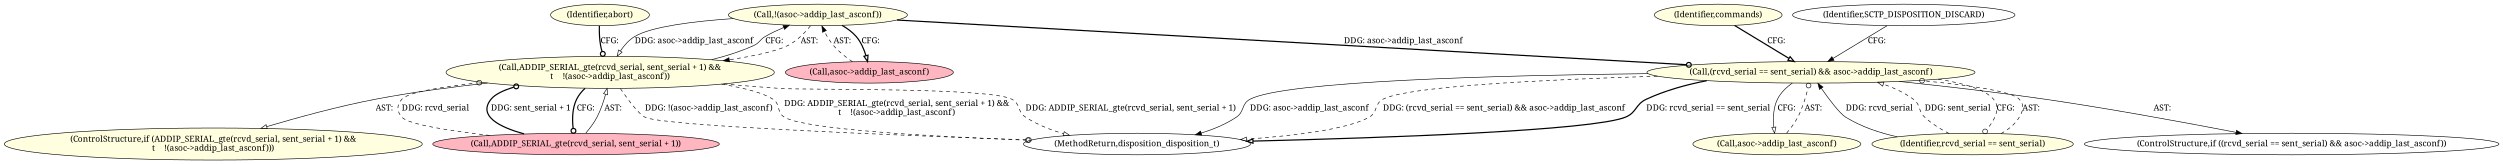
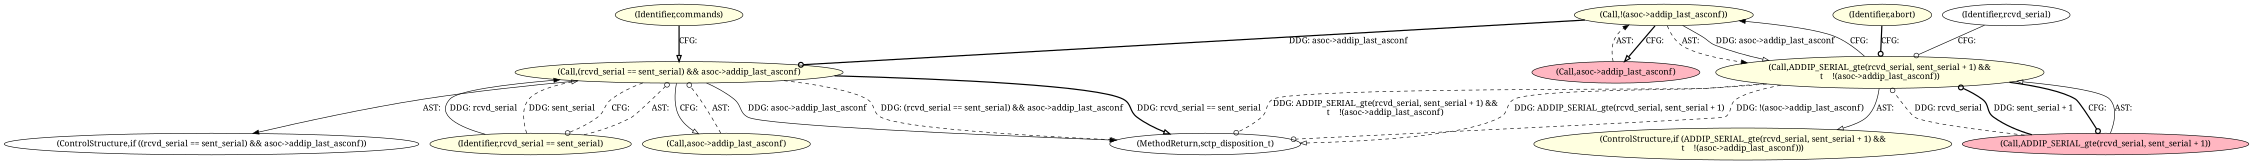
(1904, 15) -> none
none -> (2006, 15)
(1137, 144) -> (1205, 144)
